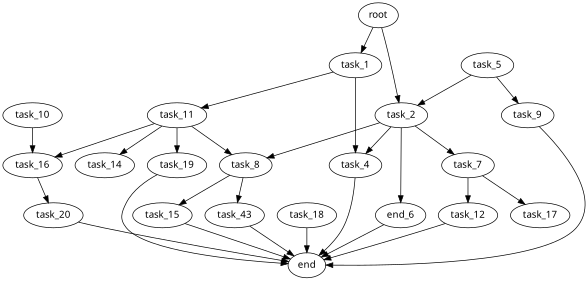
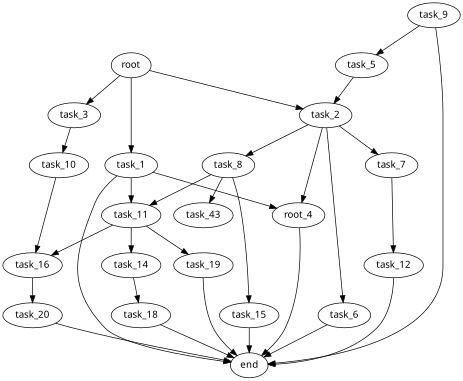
(505, 87) -> (401, 38)
none -> (74, 115)
(209, 138) -> (184, 188)
(355, 165) -> (299, 215)
(401, 215) -> (344, 315)
(540, 215) -> none
(269, 239) -> (91, 310)
none -> (135, 287)
